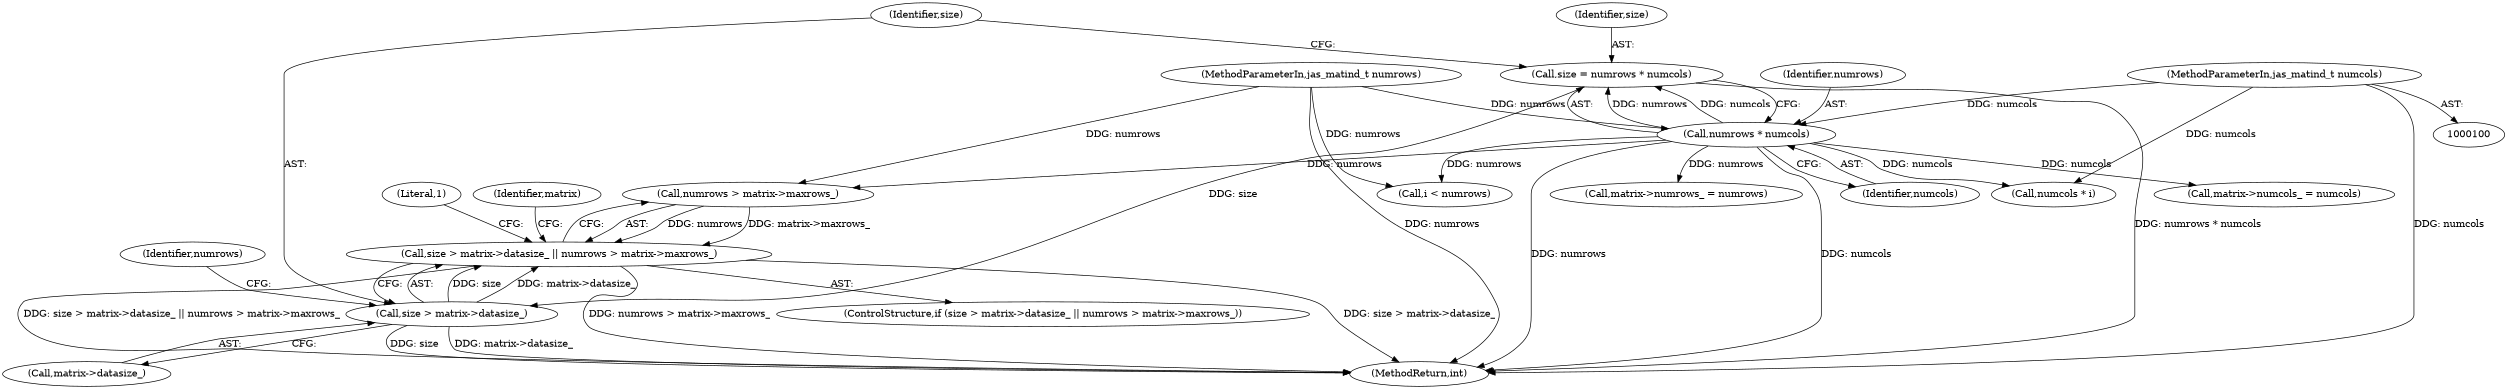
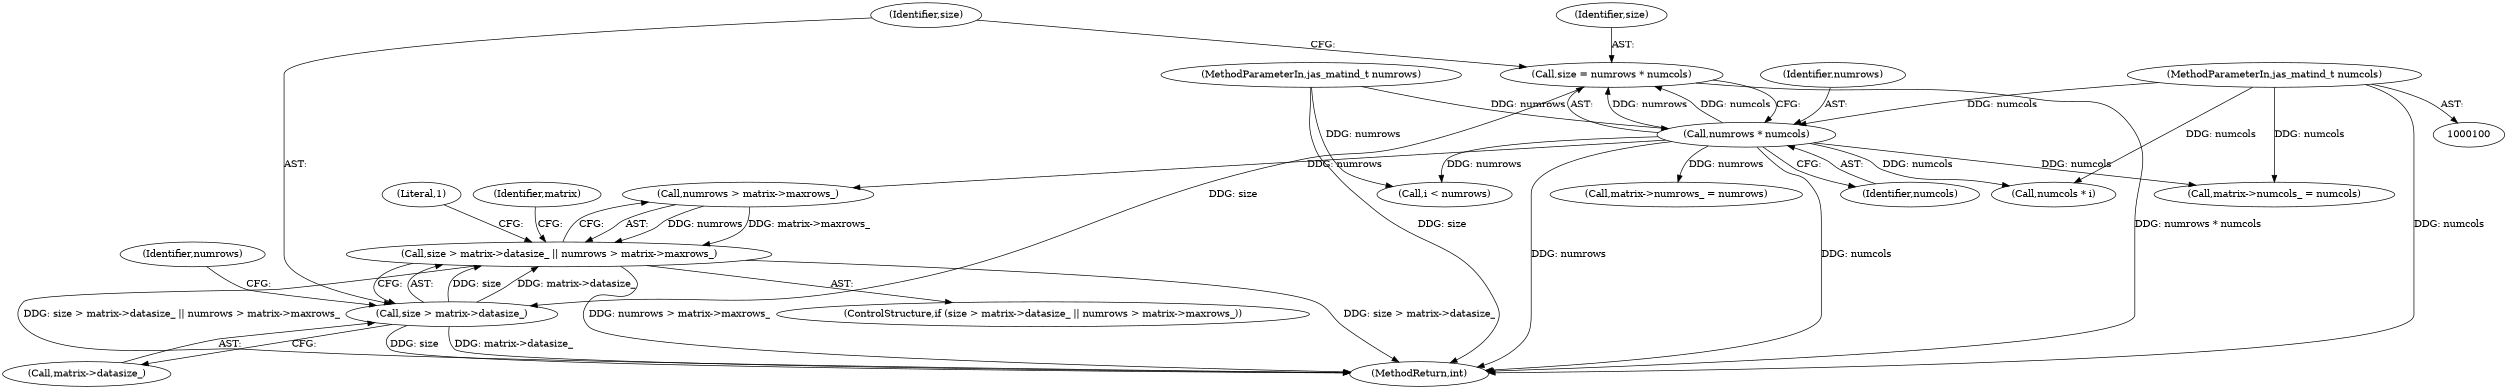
none -> (2274, 131)
(1032, 134) -> none
(1442, 224) -> (1442, 224)
